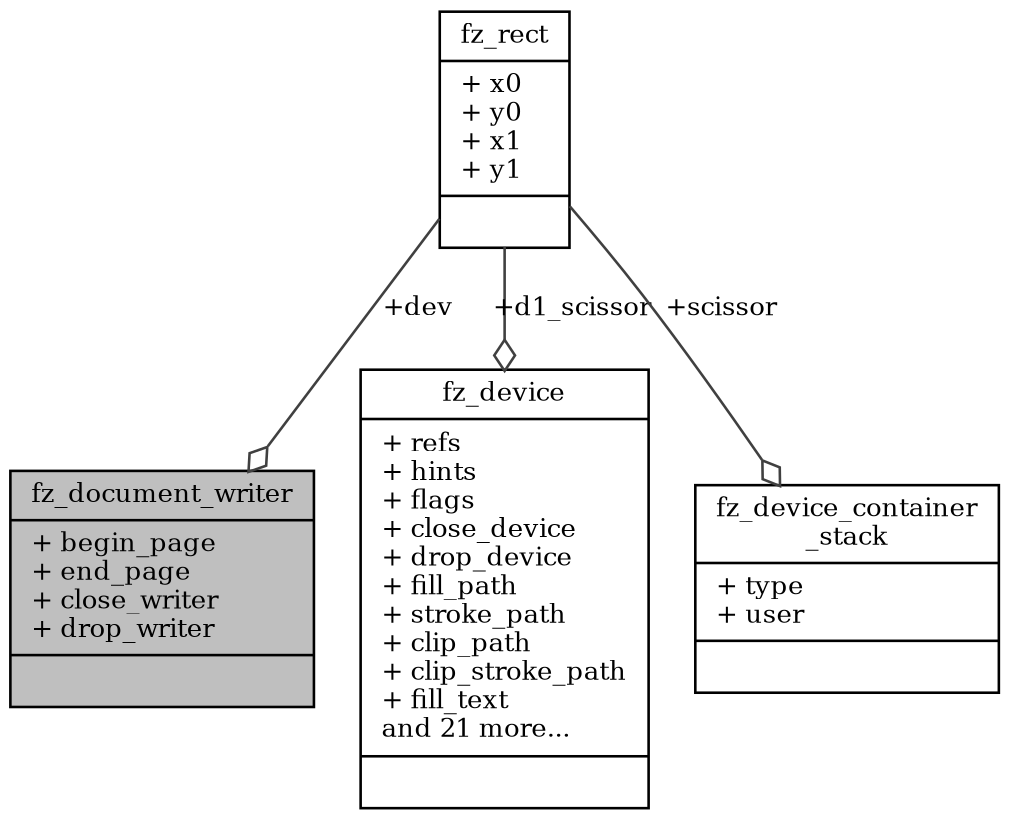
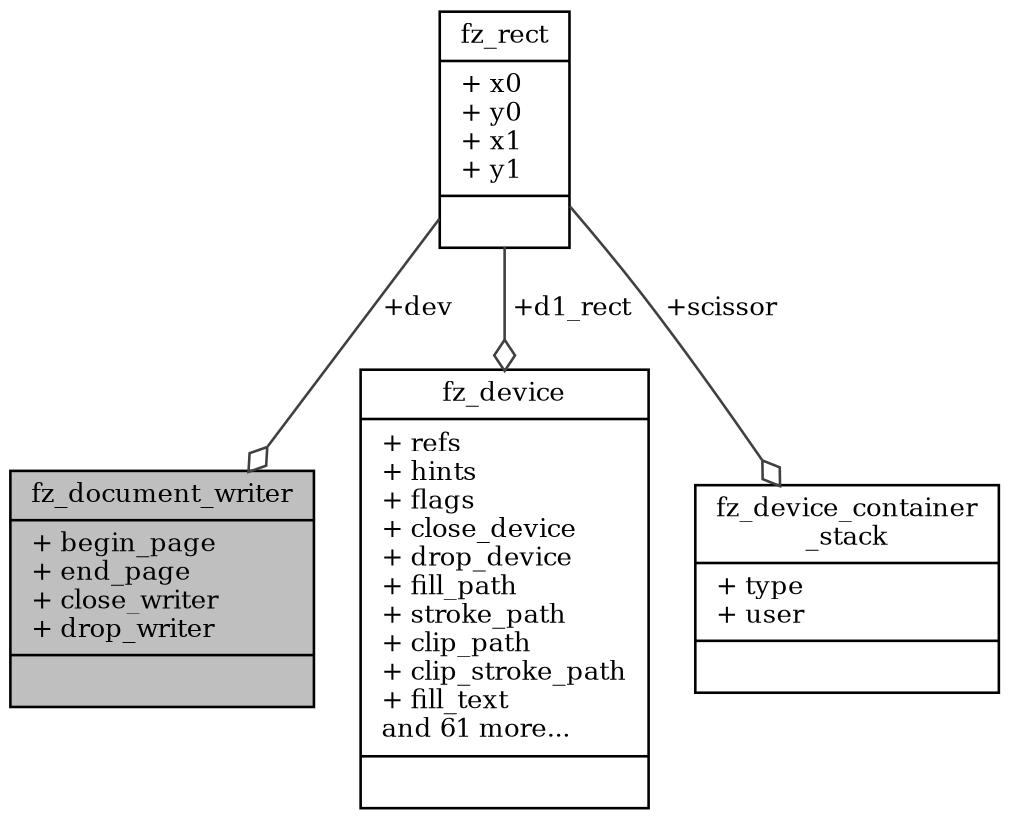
(568, 309) -> (568, 309)
(476, 729) -> (476, 729)
